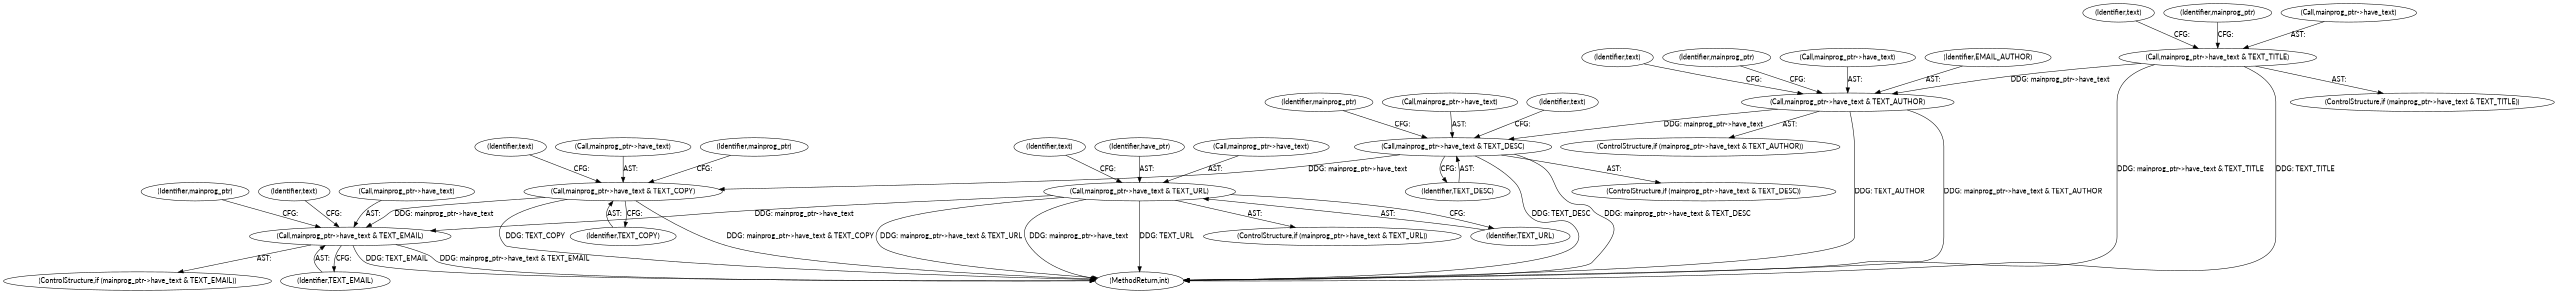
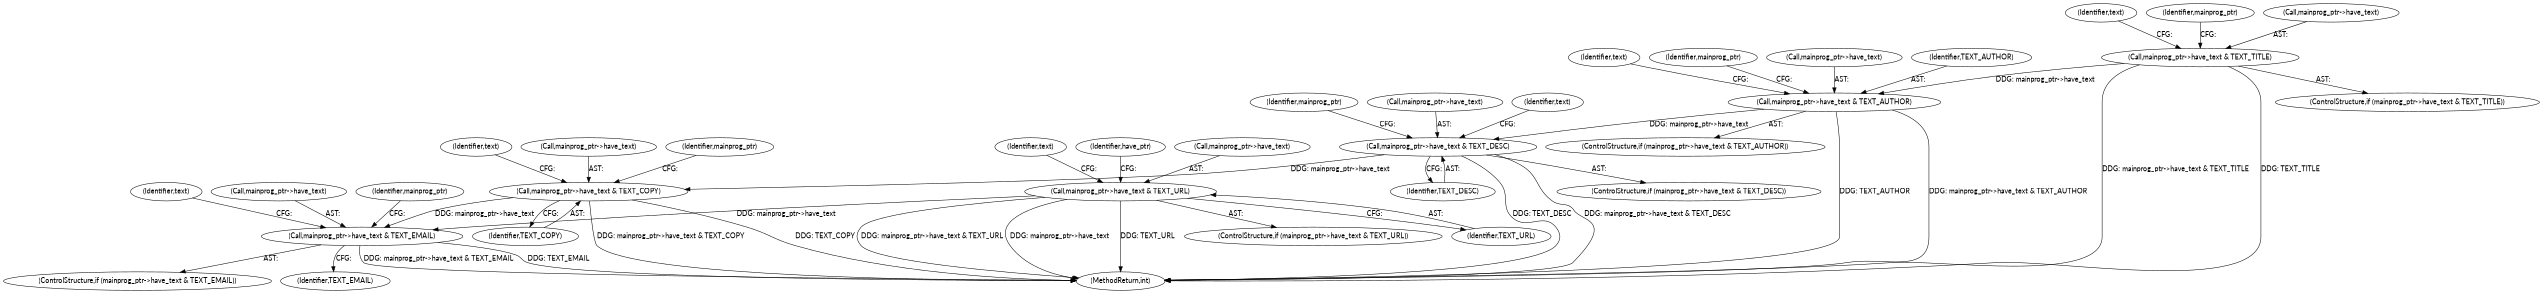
(1988, 58) -> (1972, 58)
(1148, 169) -> (1130, 169)
(314, 260) -> none
